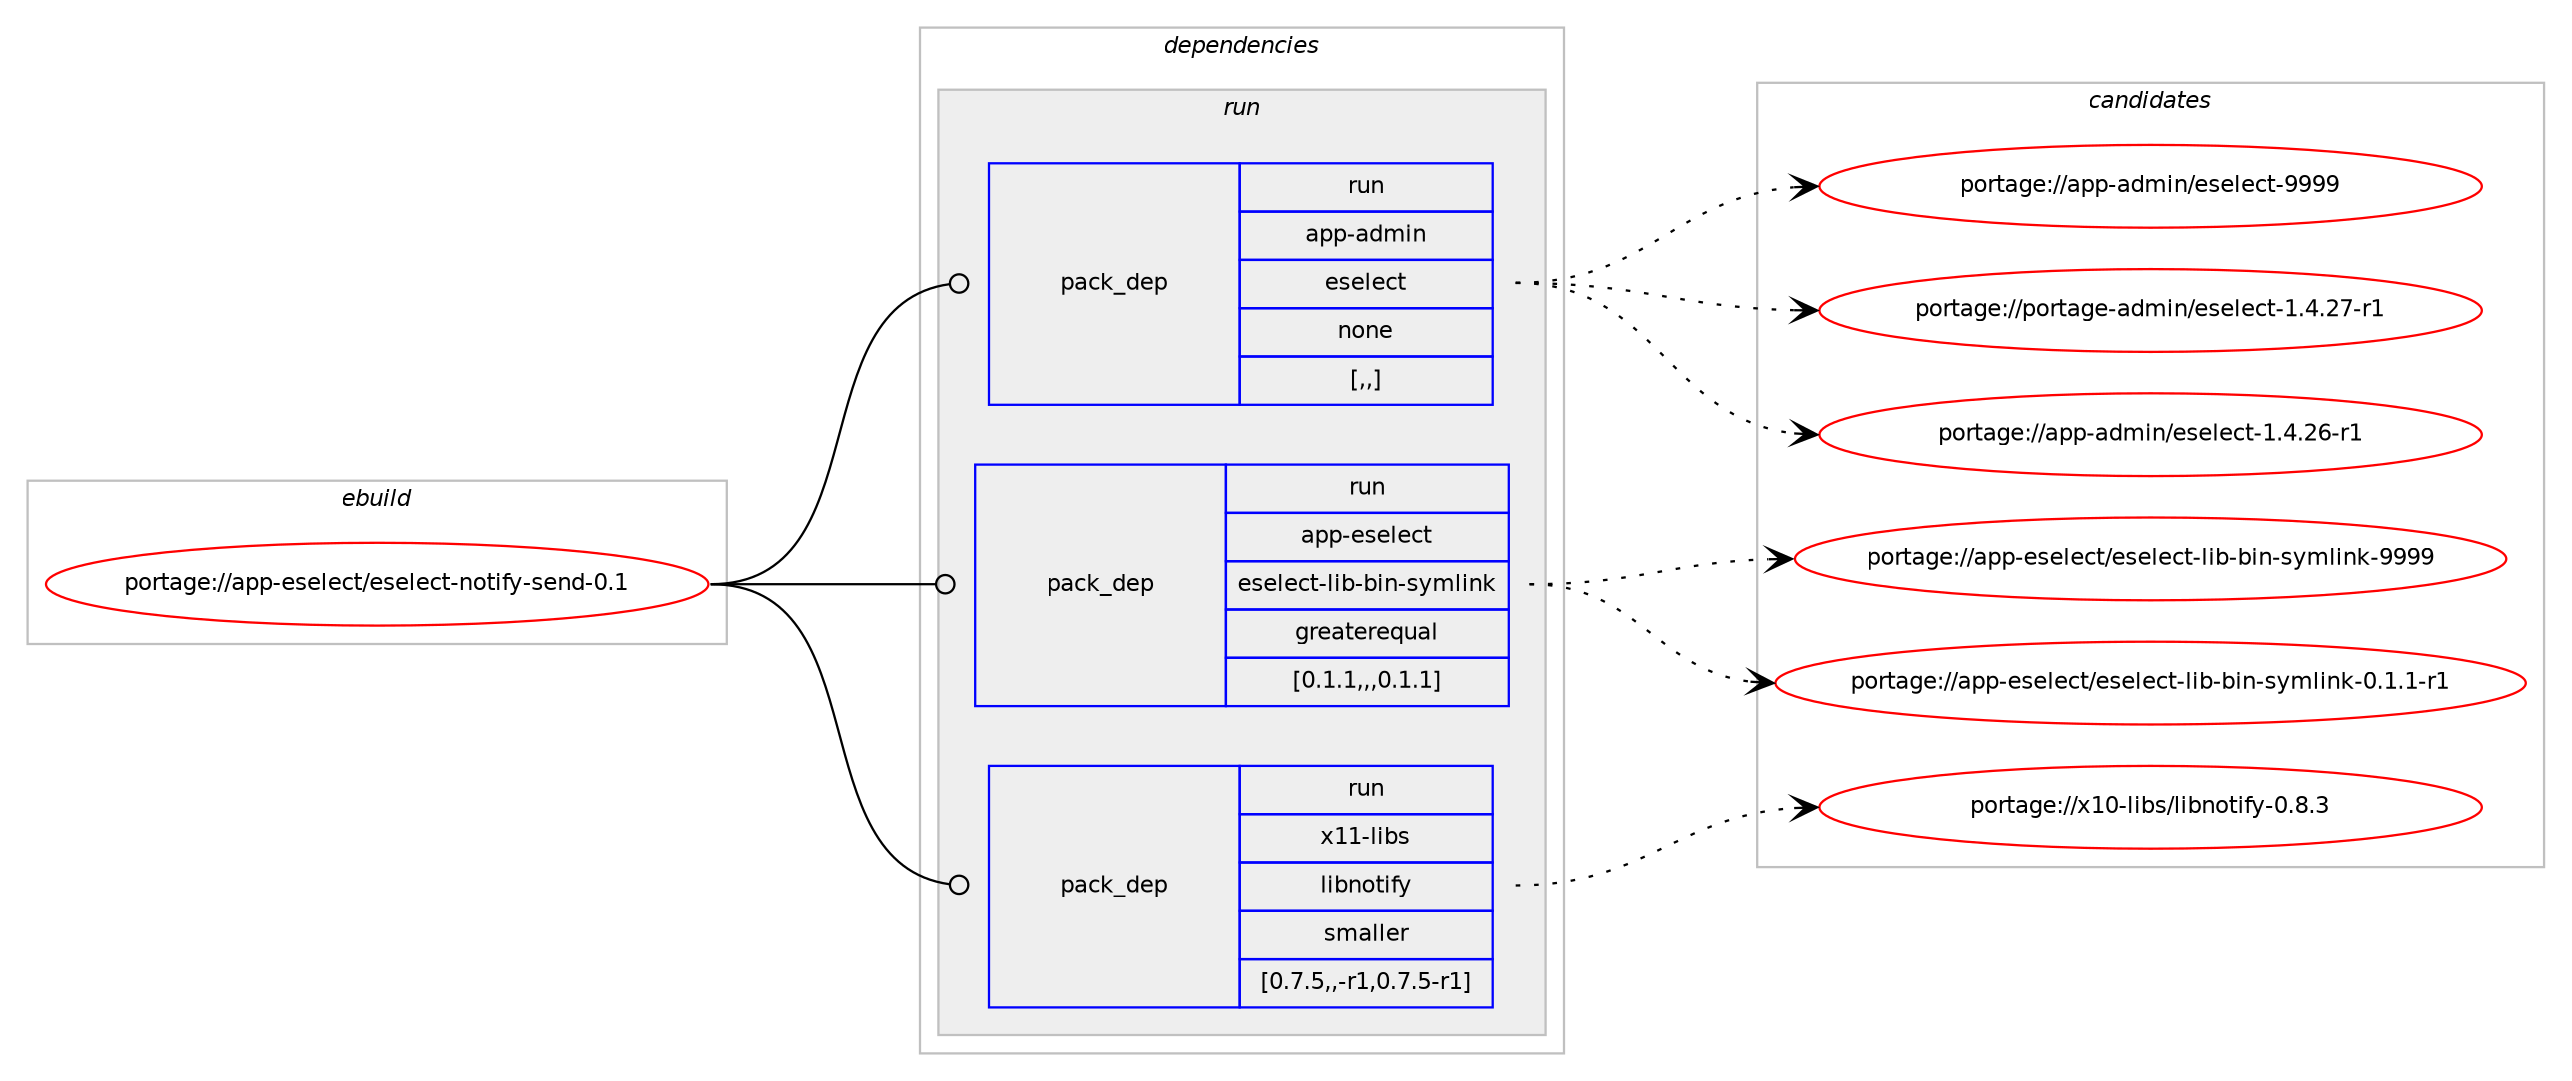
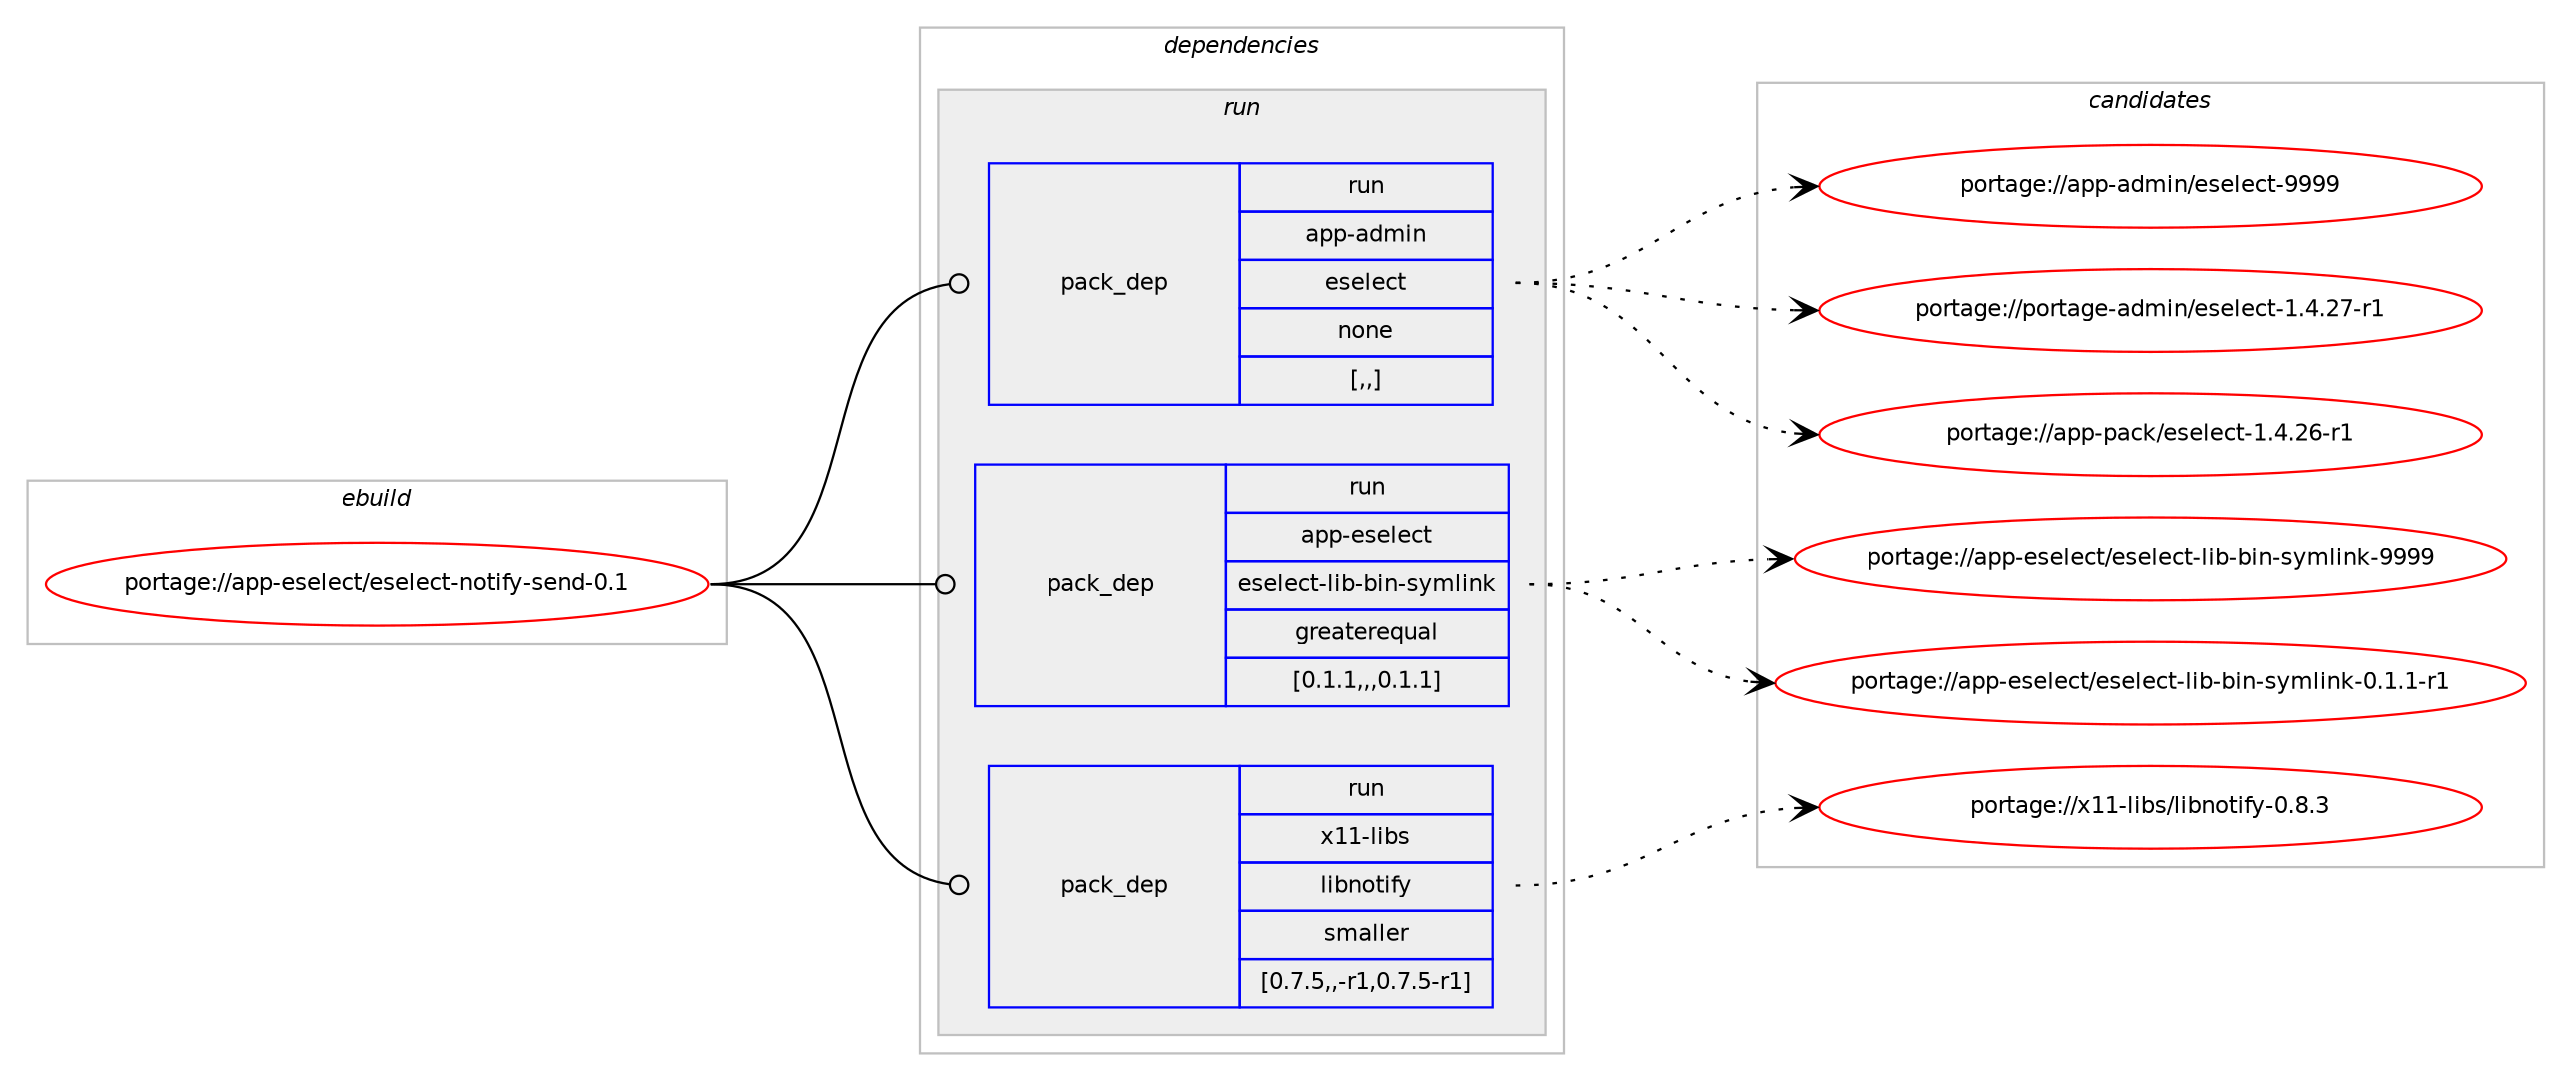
(2151, 435) -> (2151, 435)
(2151, 807) -> (2151, 807)
